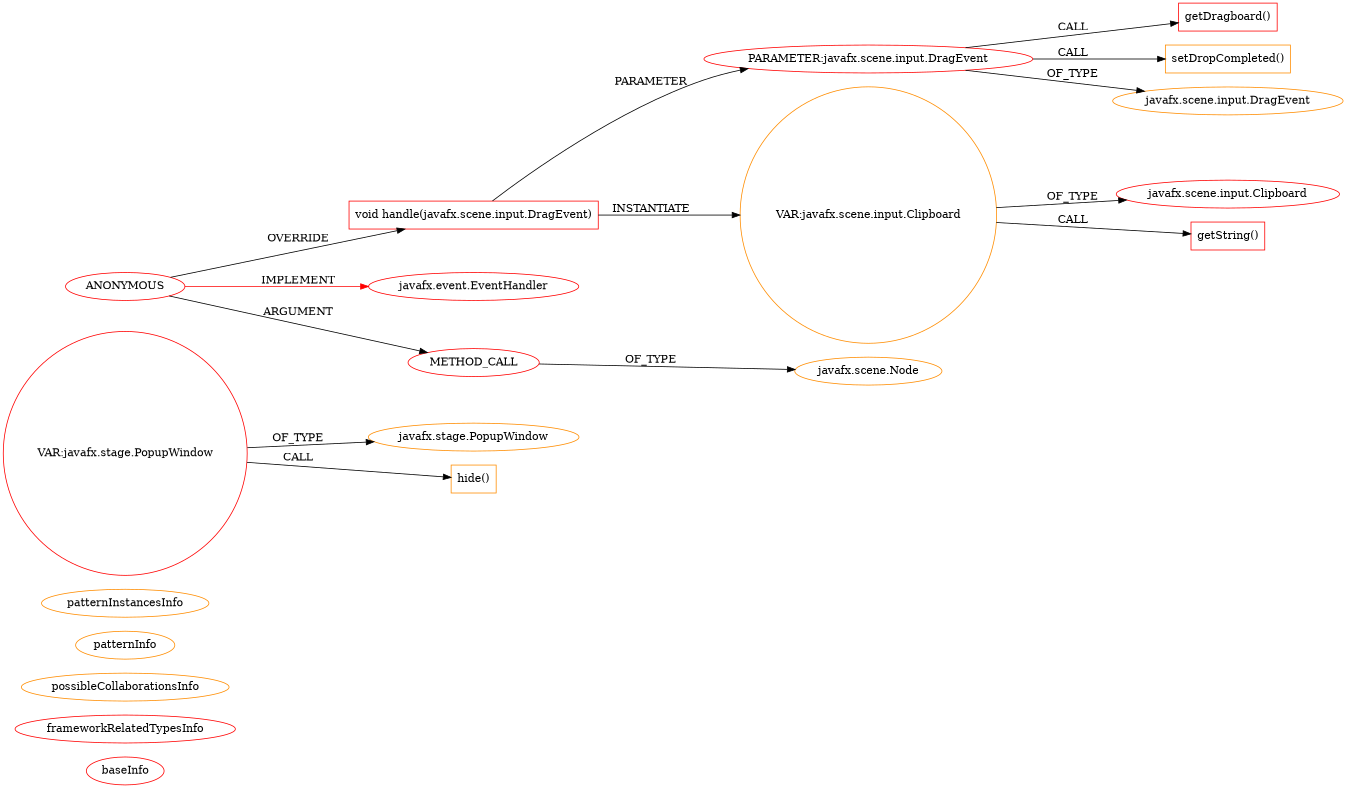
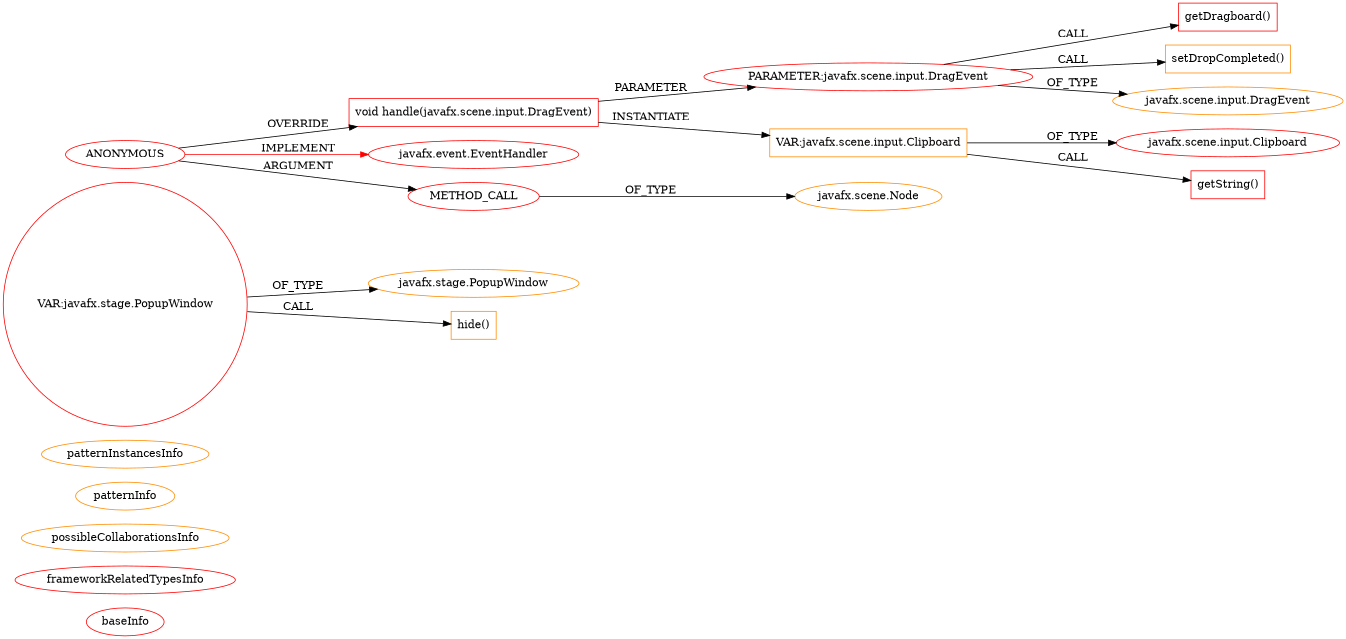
(868, 215) -> (868, 143)
